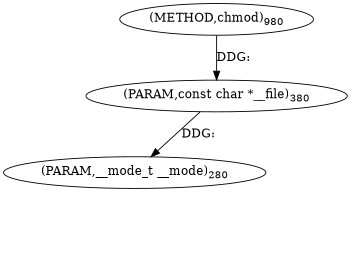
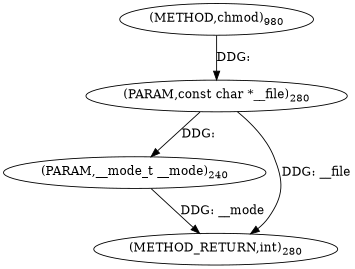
(300, 95) -> (300, 95)
(218, 171) -> (218, 171)
none -> (216, 249)
